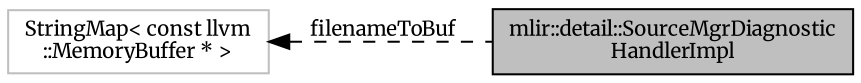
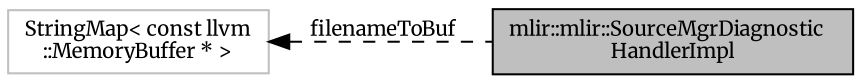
(673, 42) -> (673, 42)
